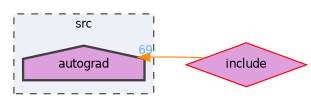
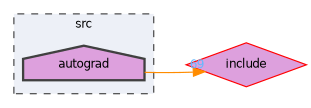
(177, 57) -> (169, 73)
